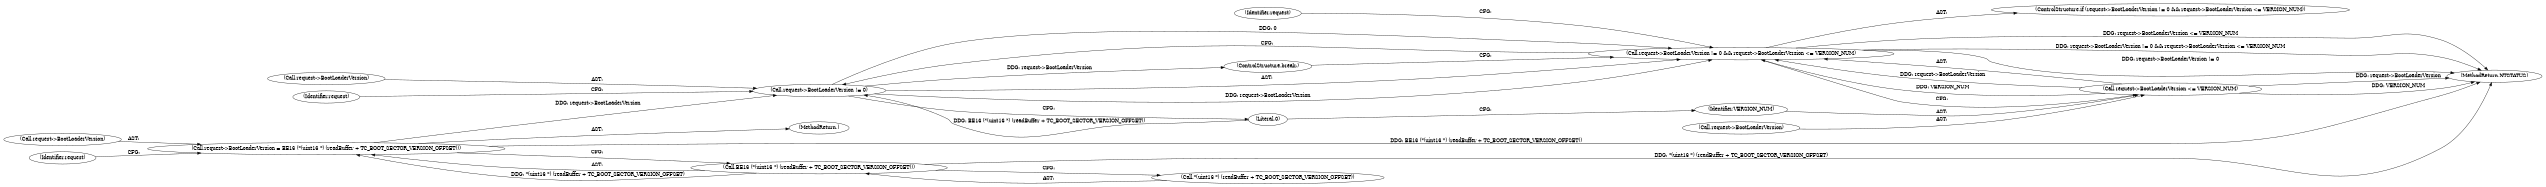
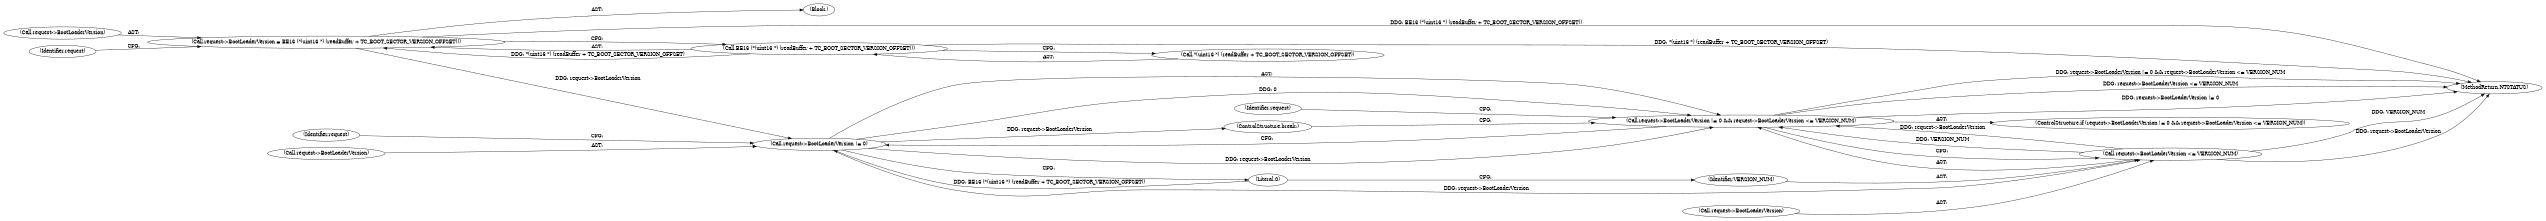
(819, 128) -> (819, 10)
none -> (1482, 193)
